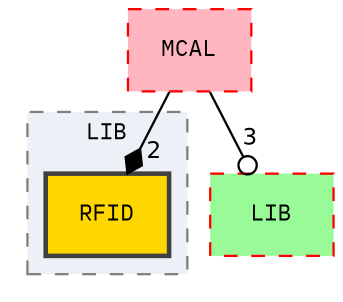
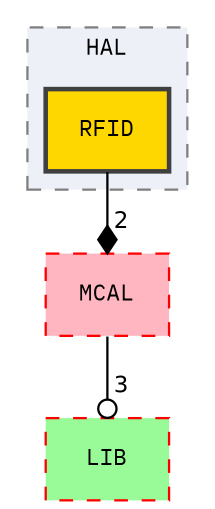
(152, 126) -> (107, 204)
(107, 134) -> (107, 49)
